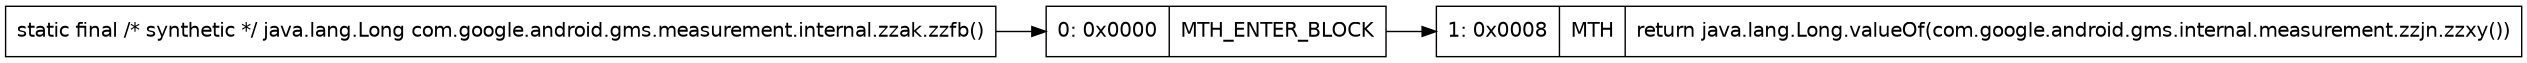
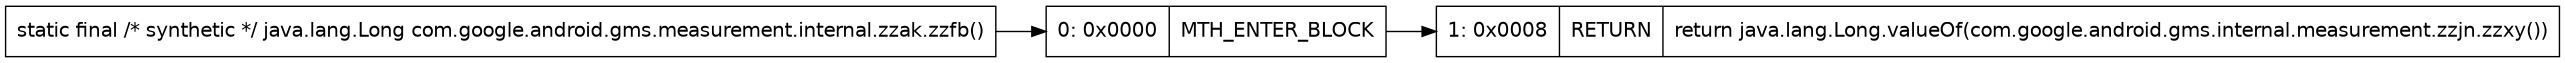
(1592, 31) -> (1611, 31)
